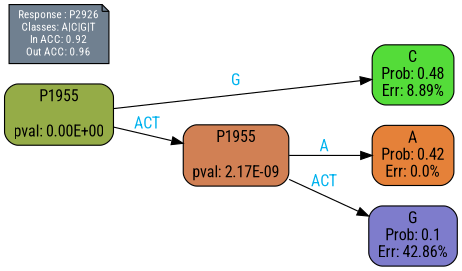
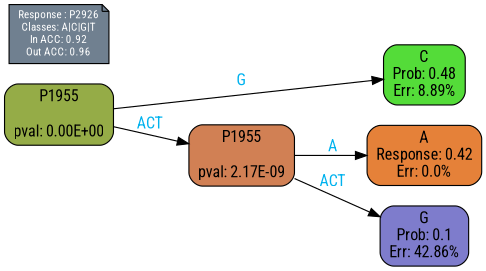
(413, 155) -> (424, 155)
